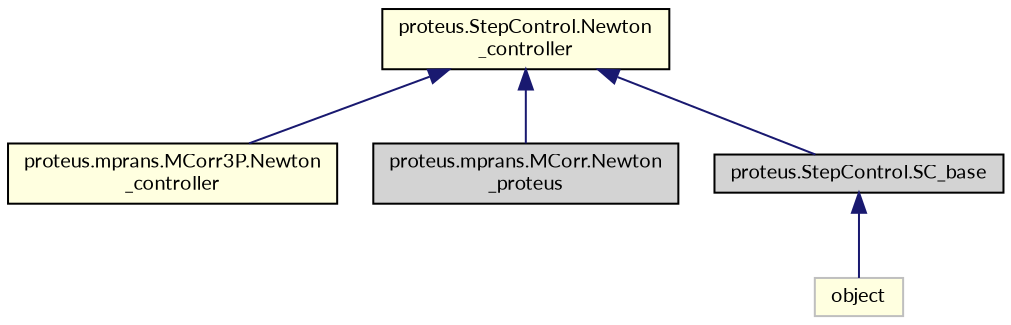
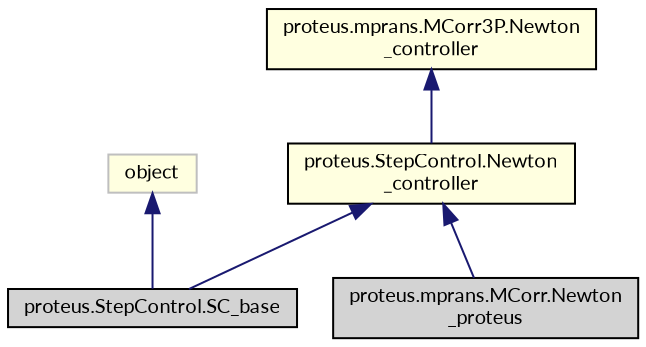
(339, 110) -> (431, 117)
(859, 246) -> (153, 251)
